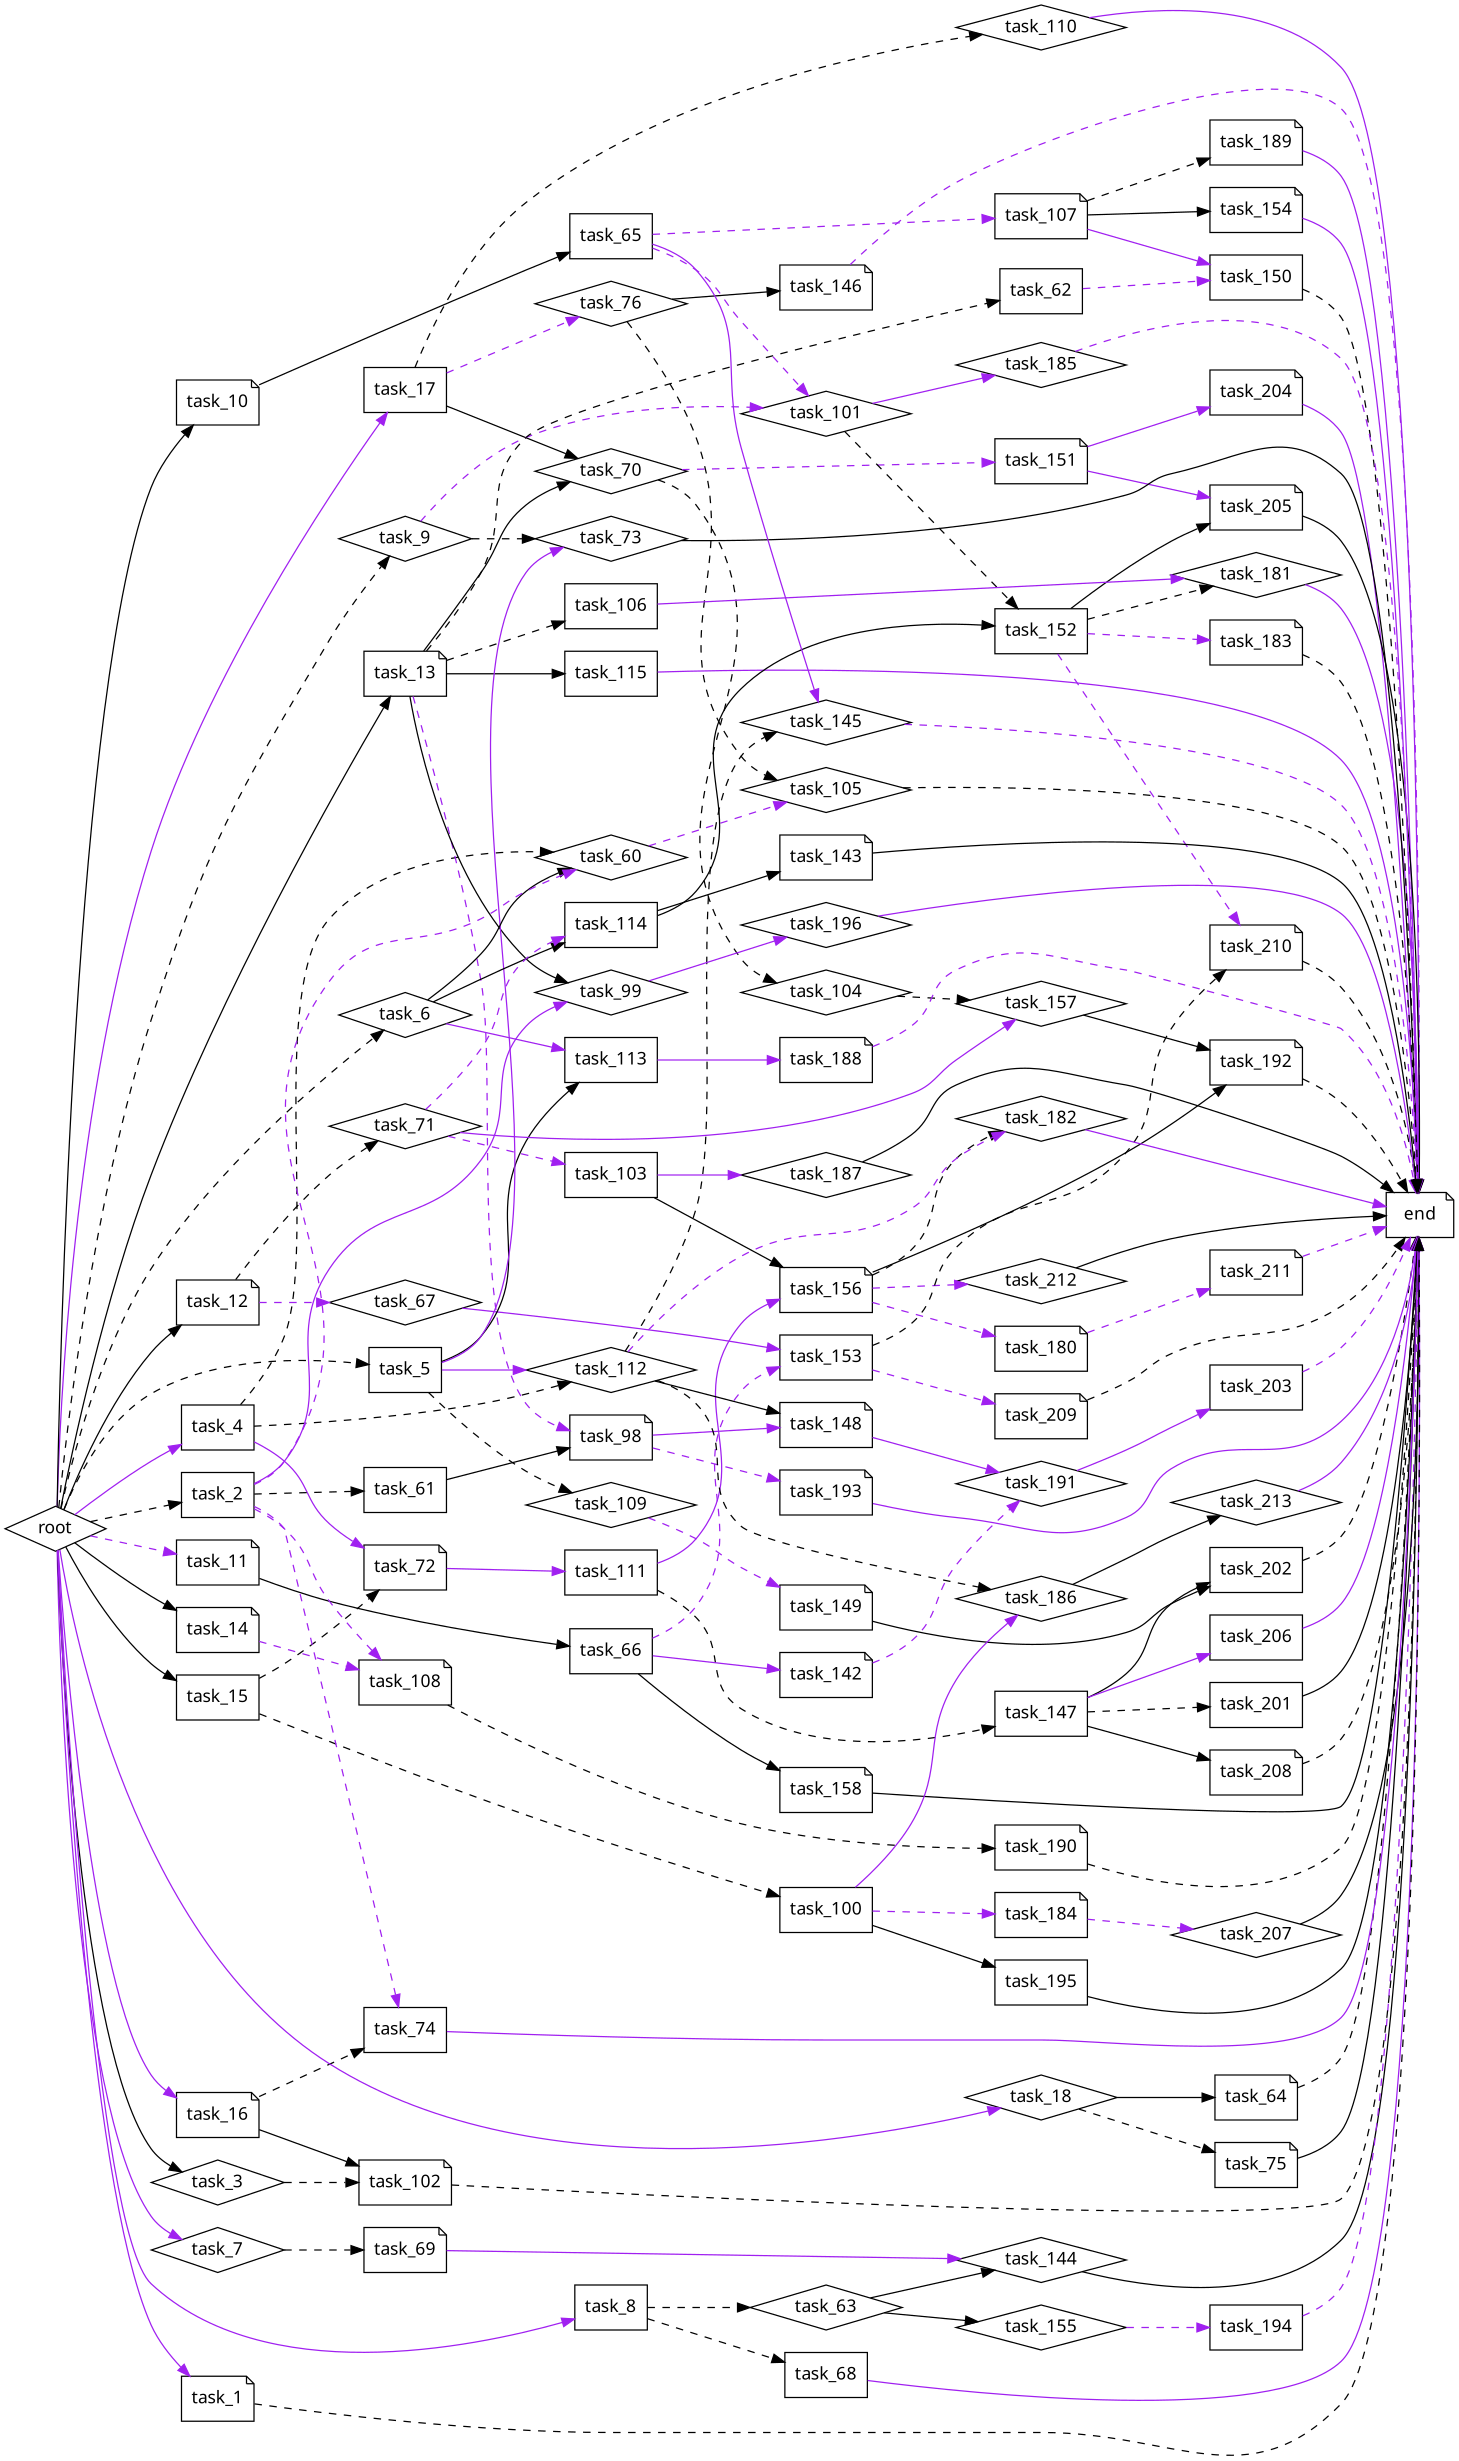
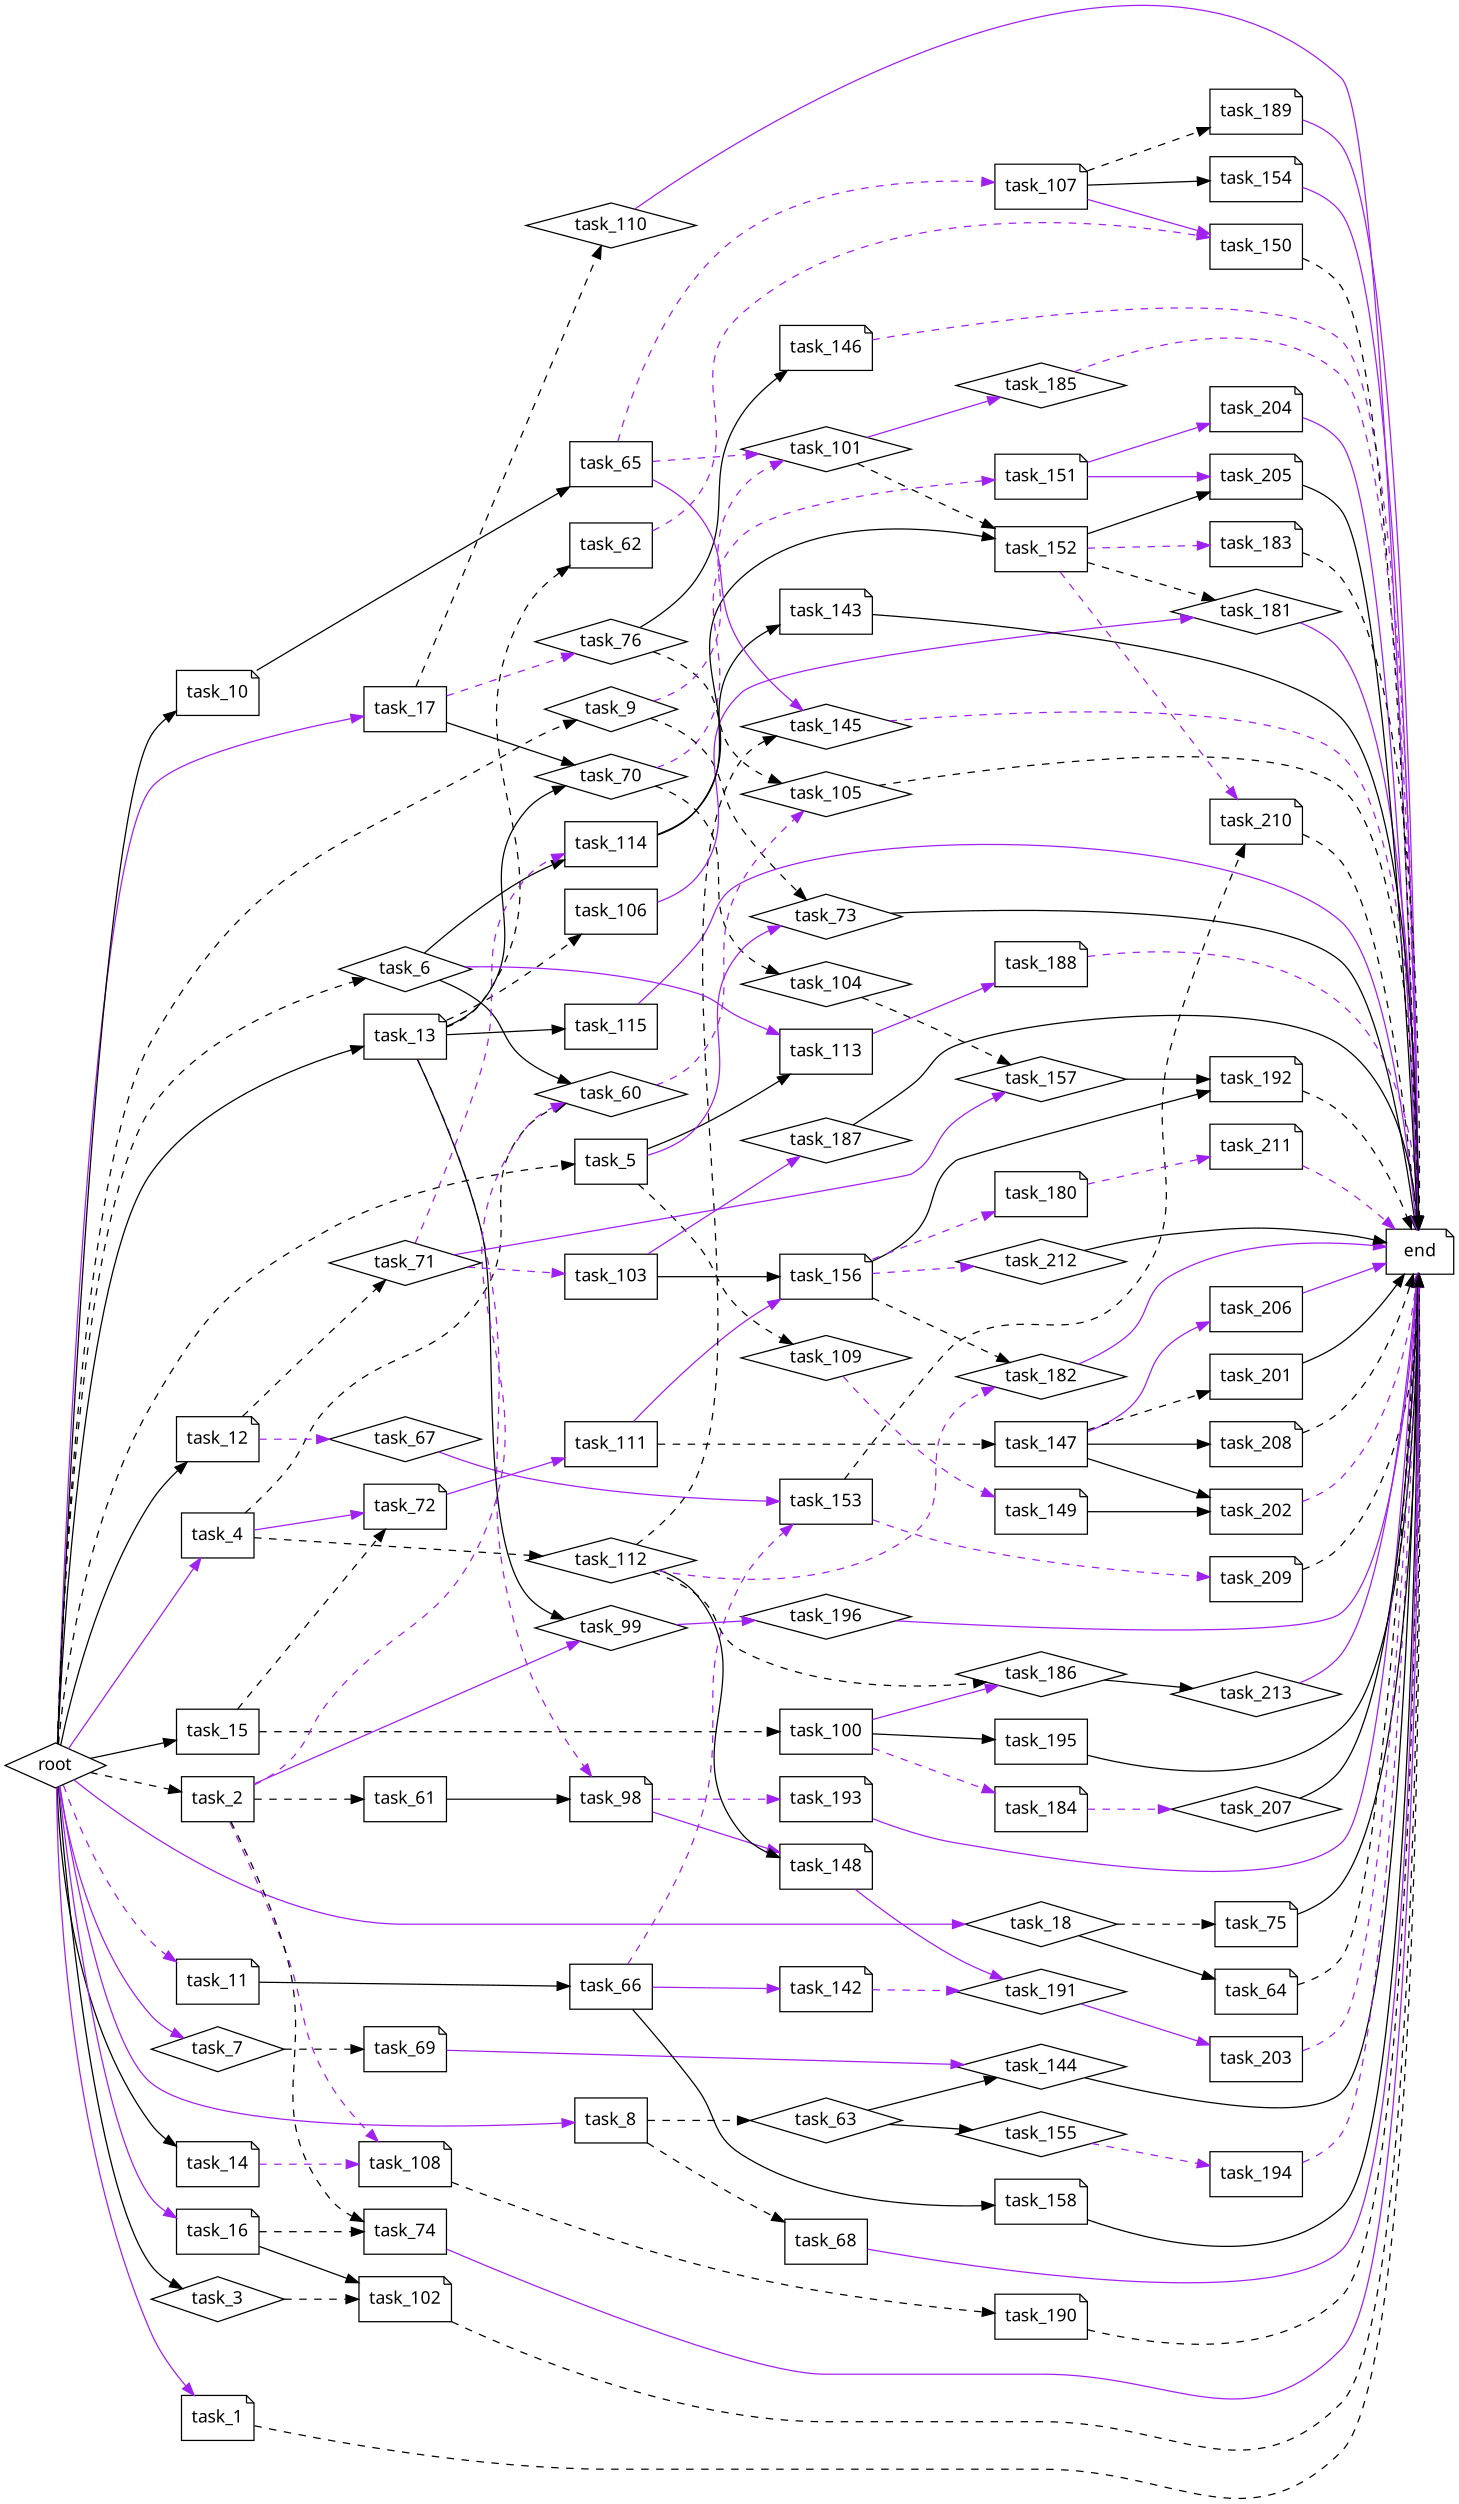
(477, 1370) -> none
(1385, 1419) -> (1384, 1410)
(333, 1731) -> (295, 2023)
